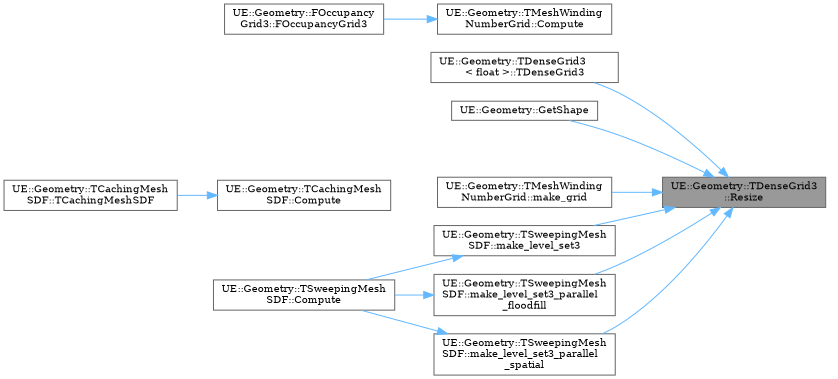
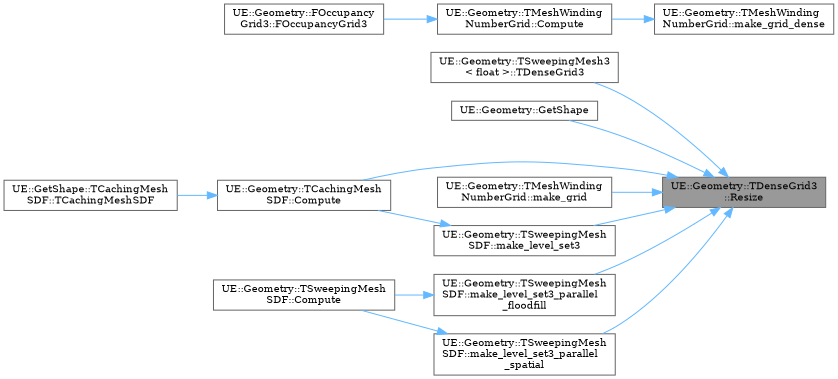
none -> (744, 19)
(525, 67) -> (525, 67)
none -> (515, 162)
(91, 195) -> (91, 195)
(409, 269) -> (409, 217)
